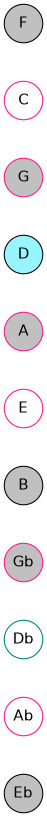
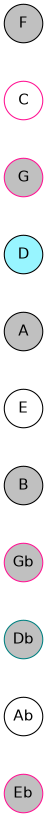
(24, 332) -> (24, 332)
(24, 409) -> (24, 409)
(24, 640) -> (24, 640)
(24, 717) -> (24, 717)
(24, 794) -> (24, 794)
